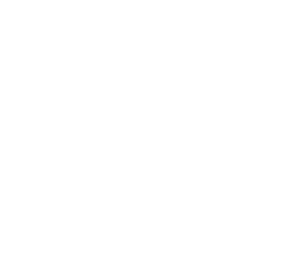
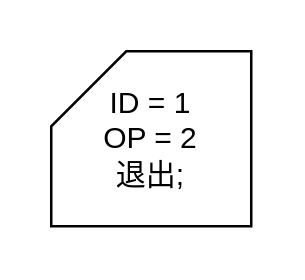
none -> (151, 139)
